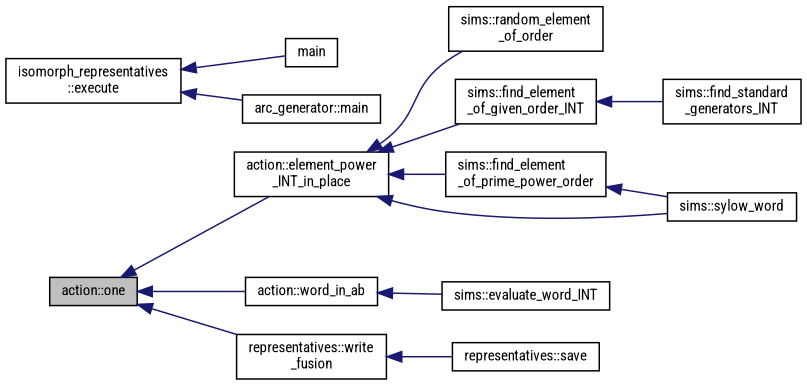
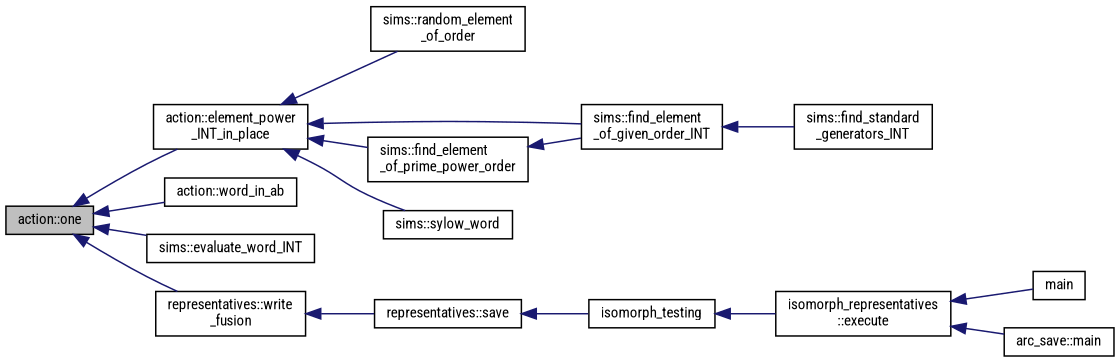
(312, 109) -> (1059, 342)
(644, 193) -> (562, 141)
(417, 294) -> (127, 232)
none -> (652, 314)
